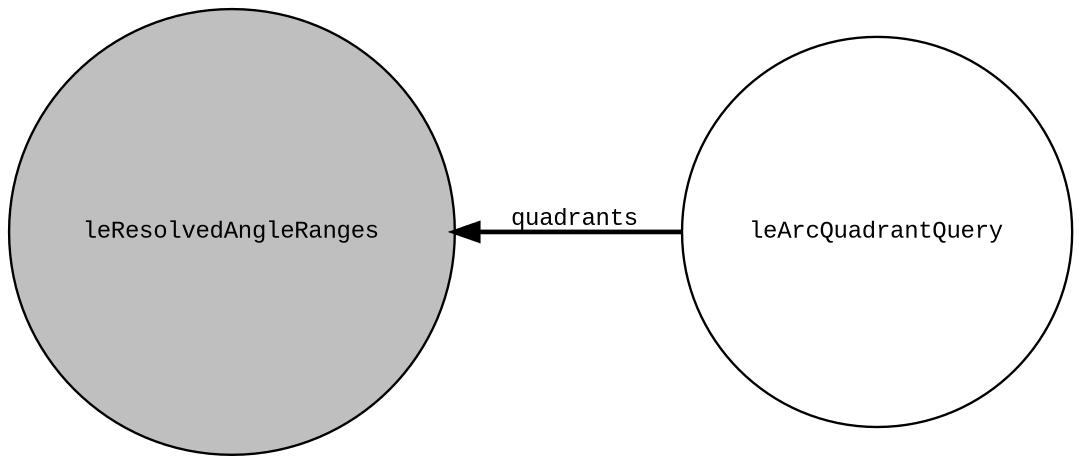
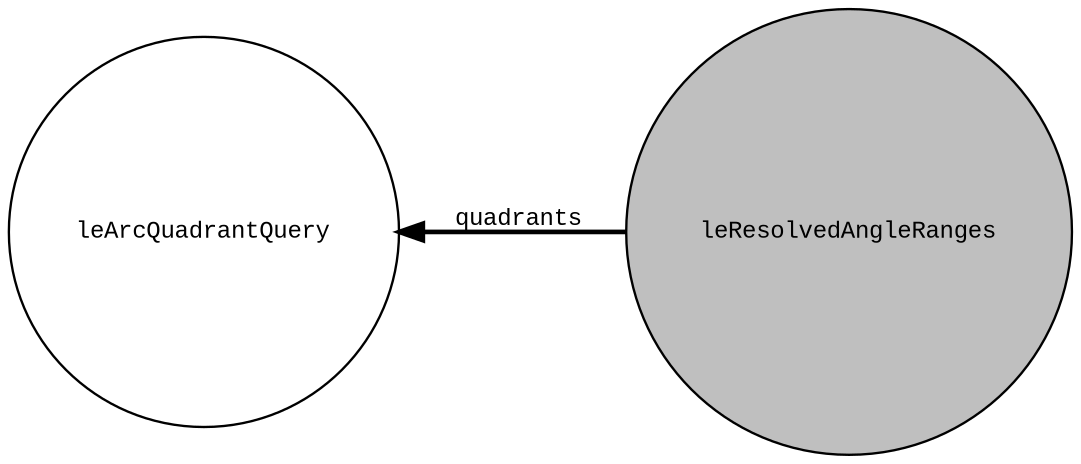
(580, 232) -> (525, 232)
